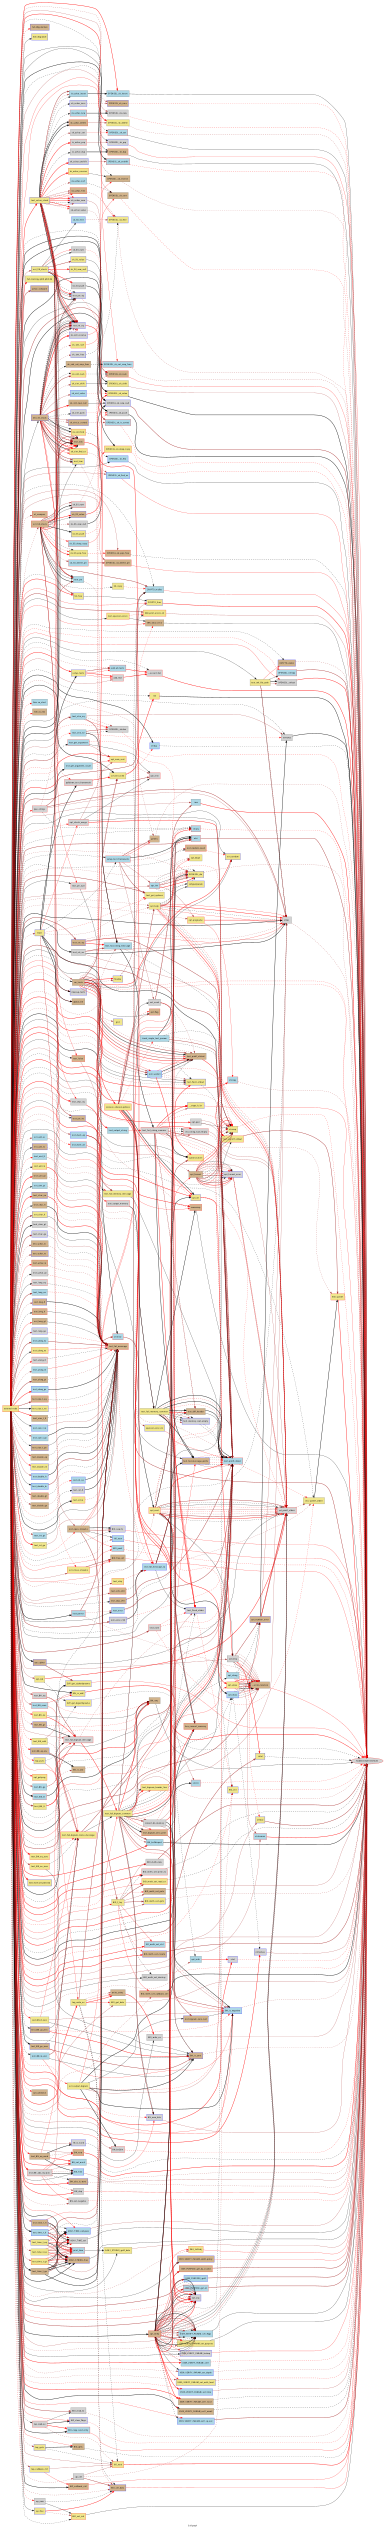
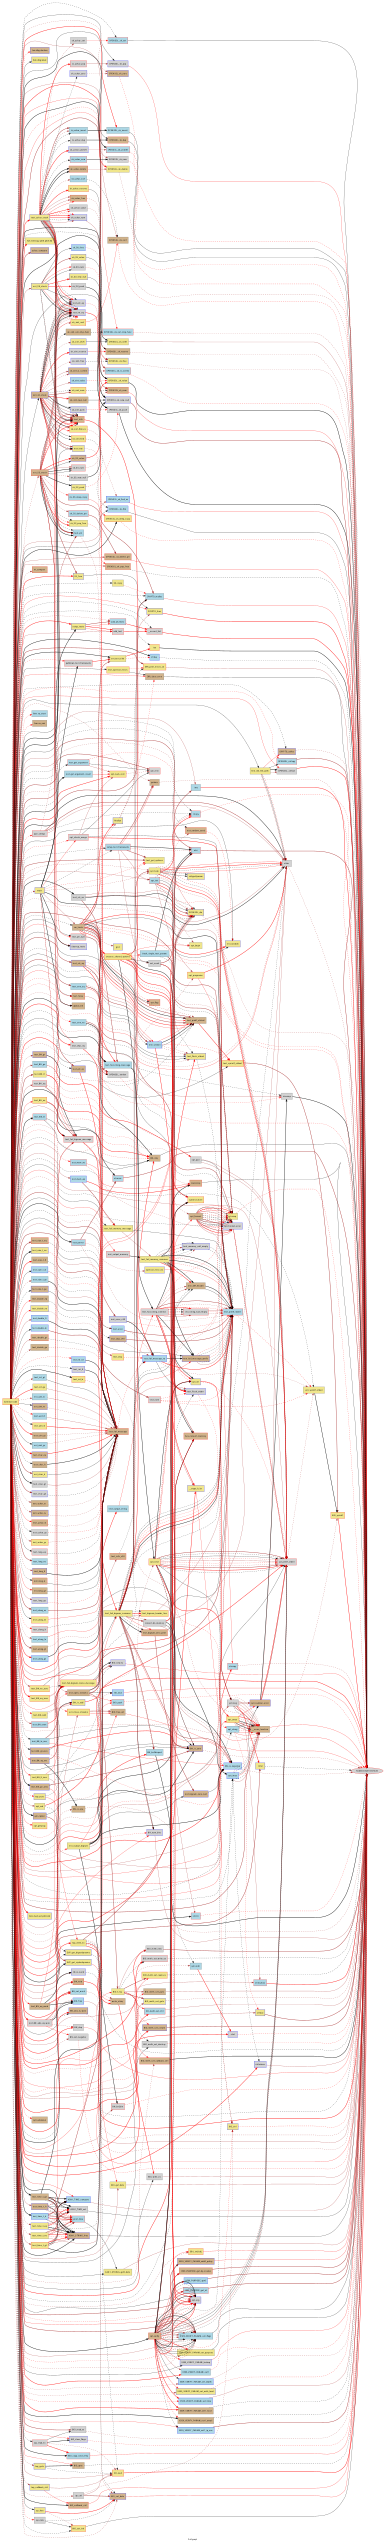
(16, 655) -> (14, 610)
none -> (40, 1542)
